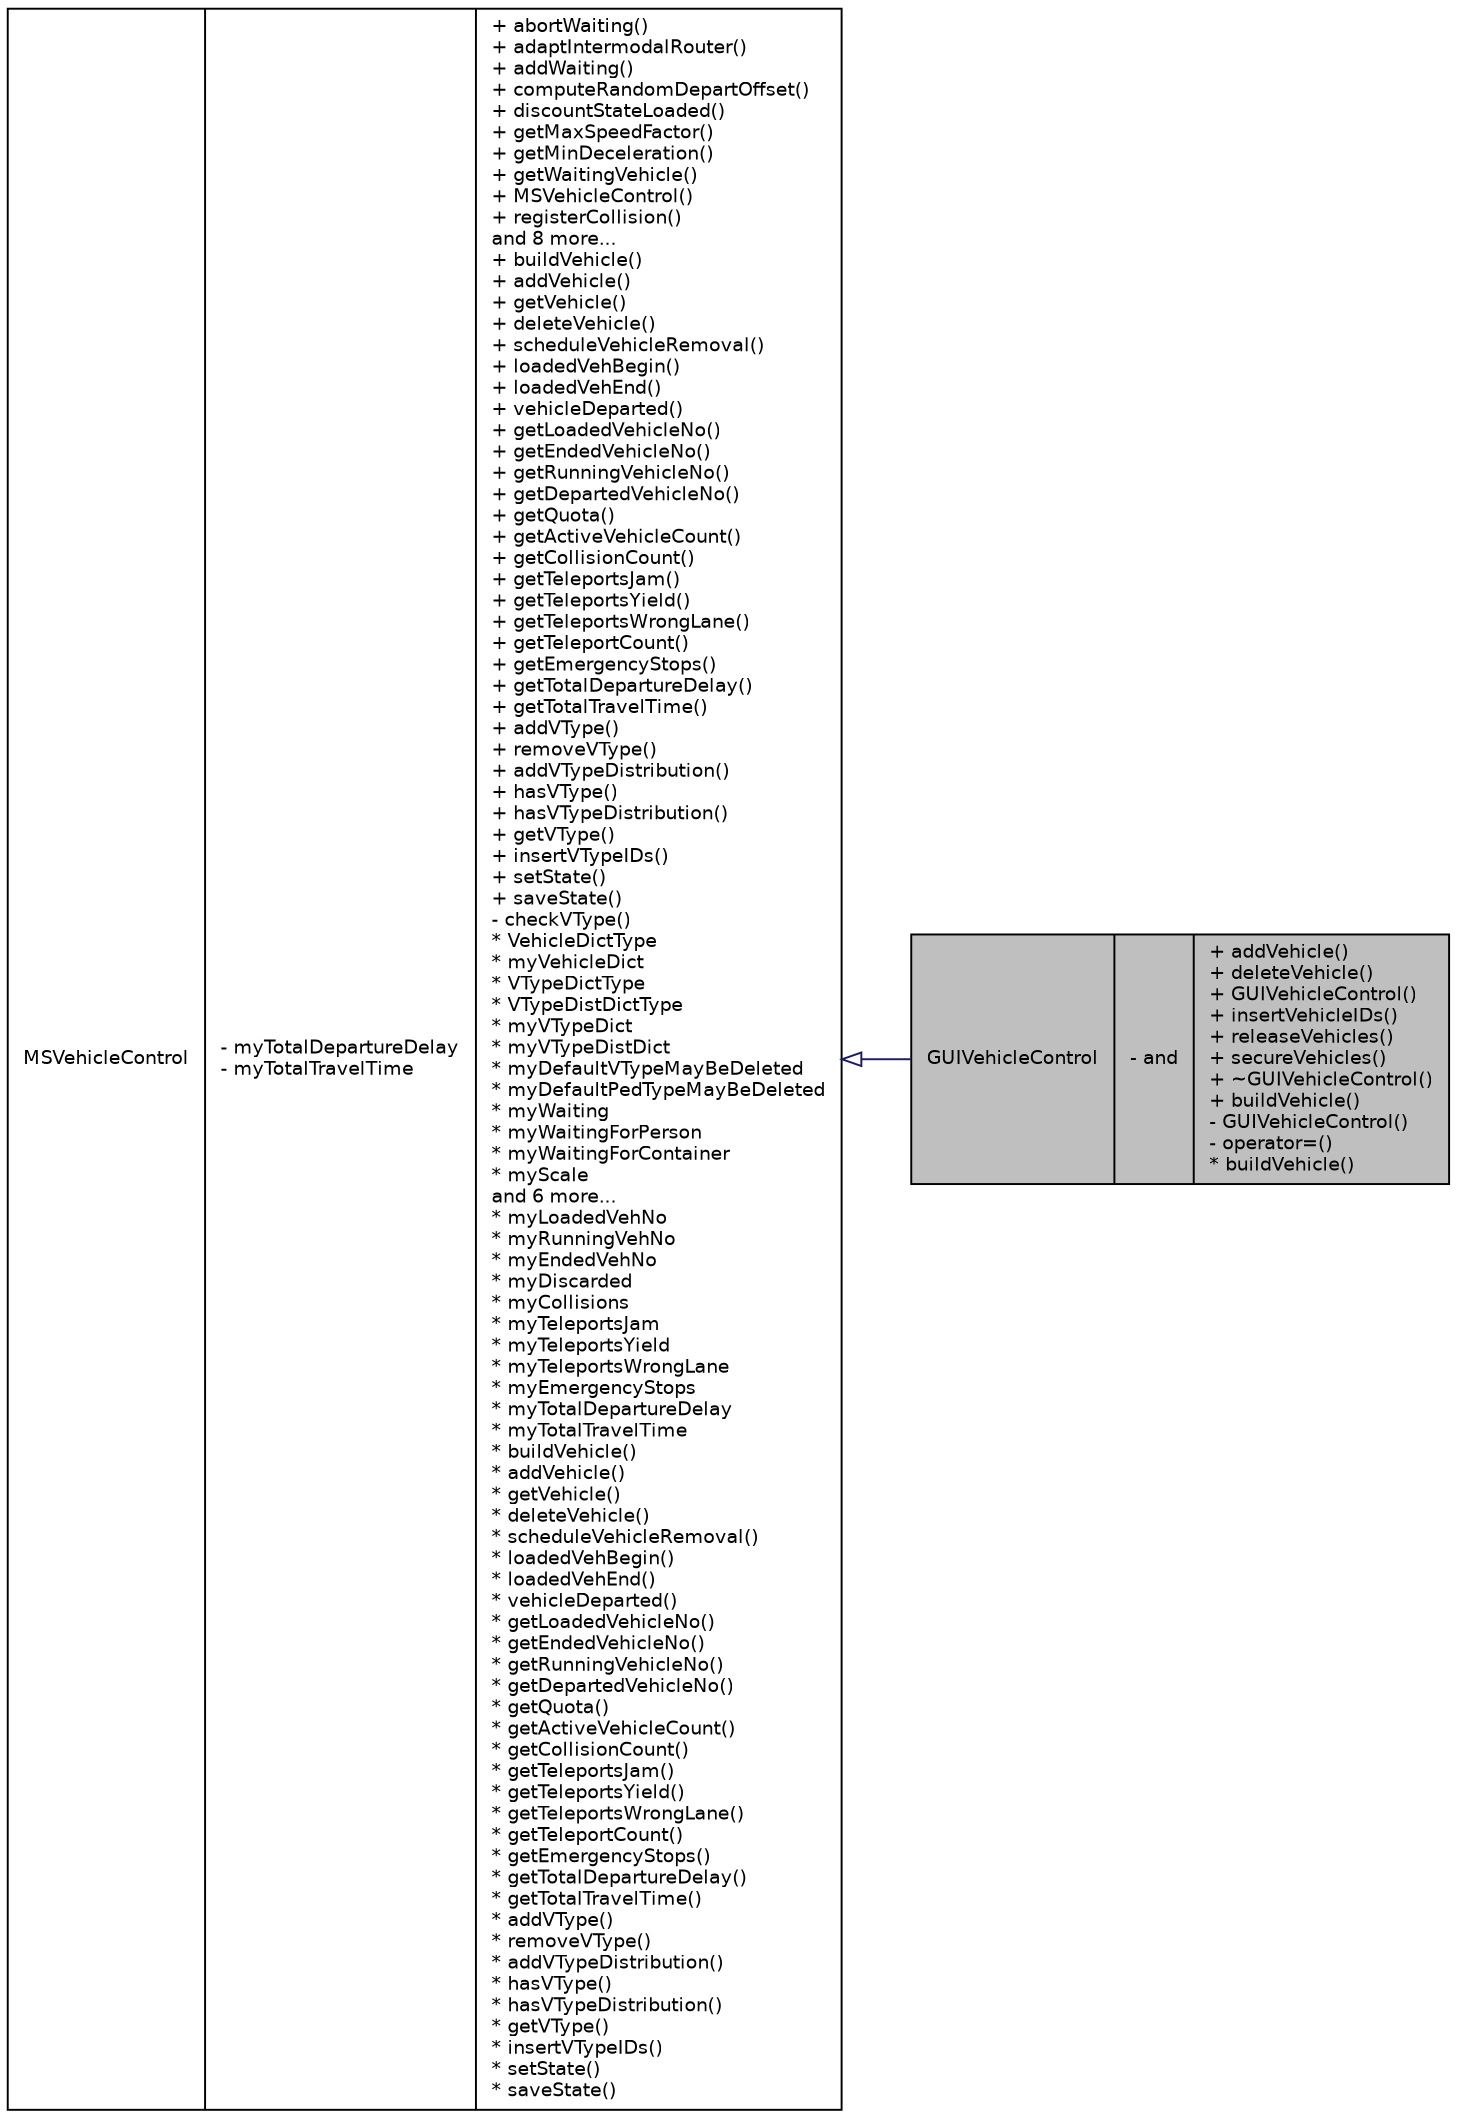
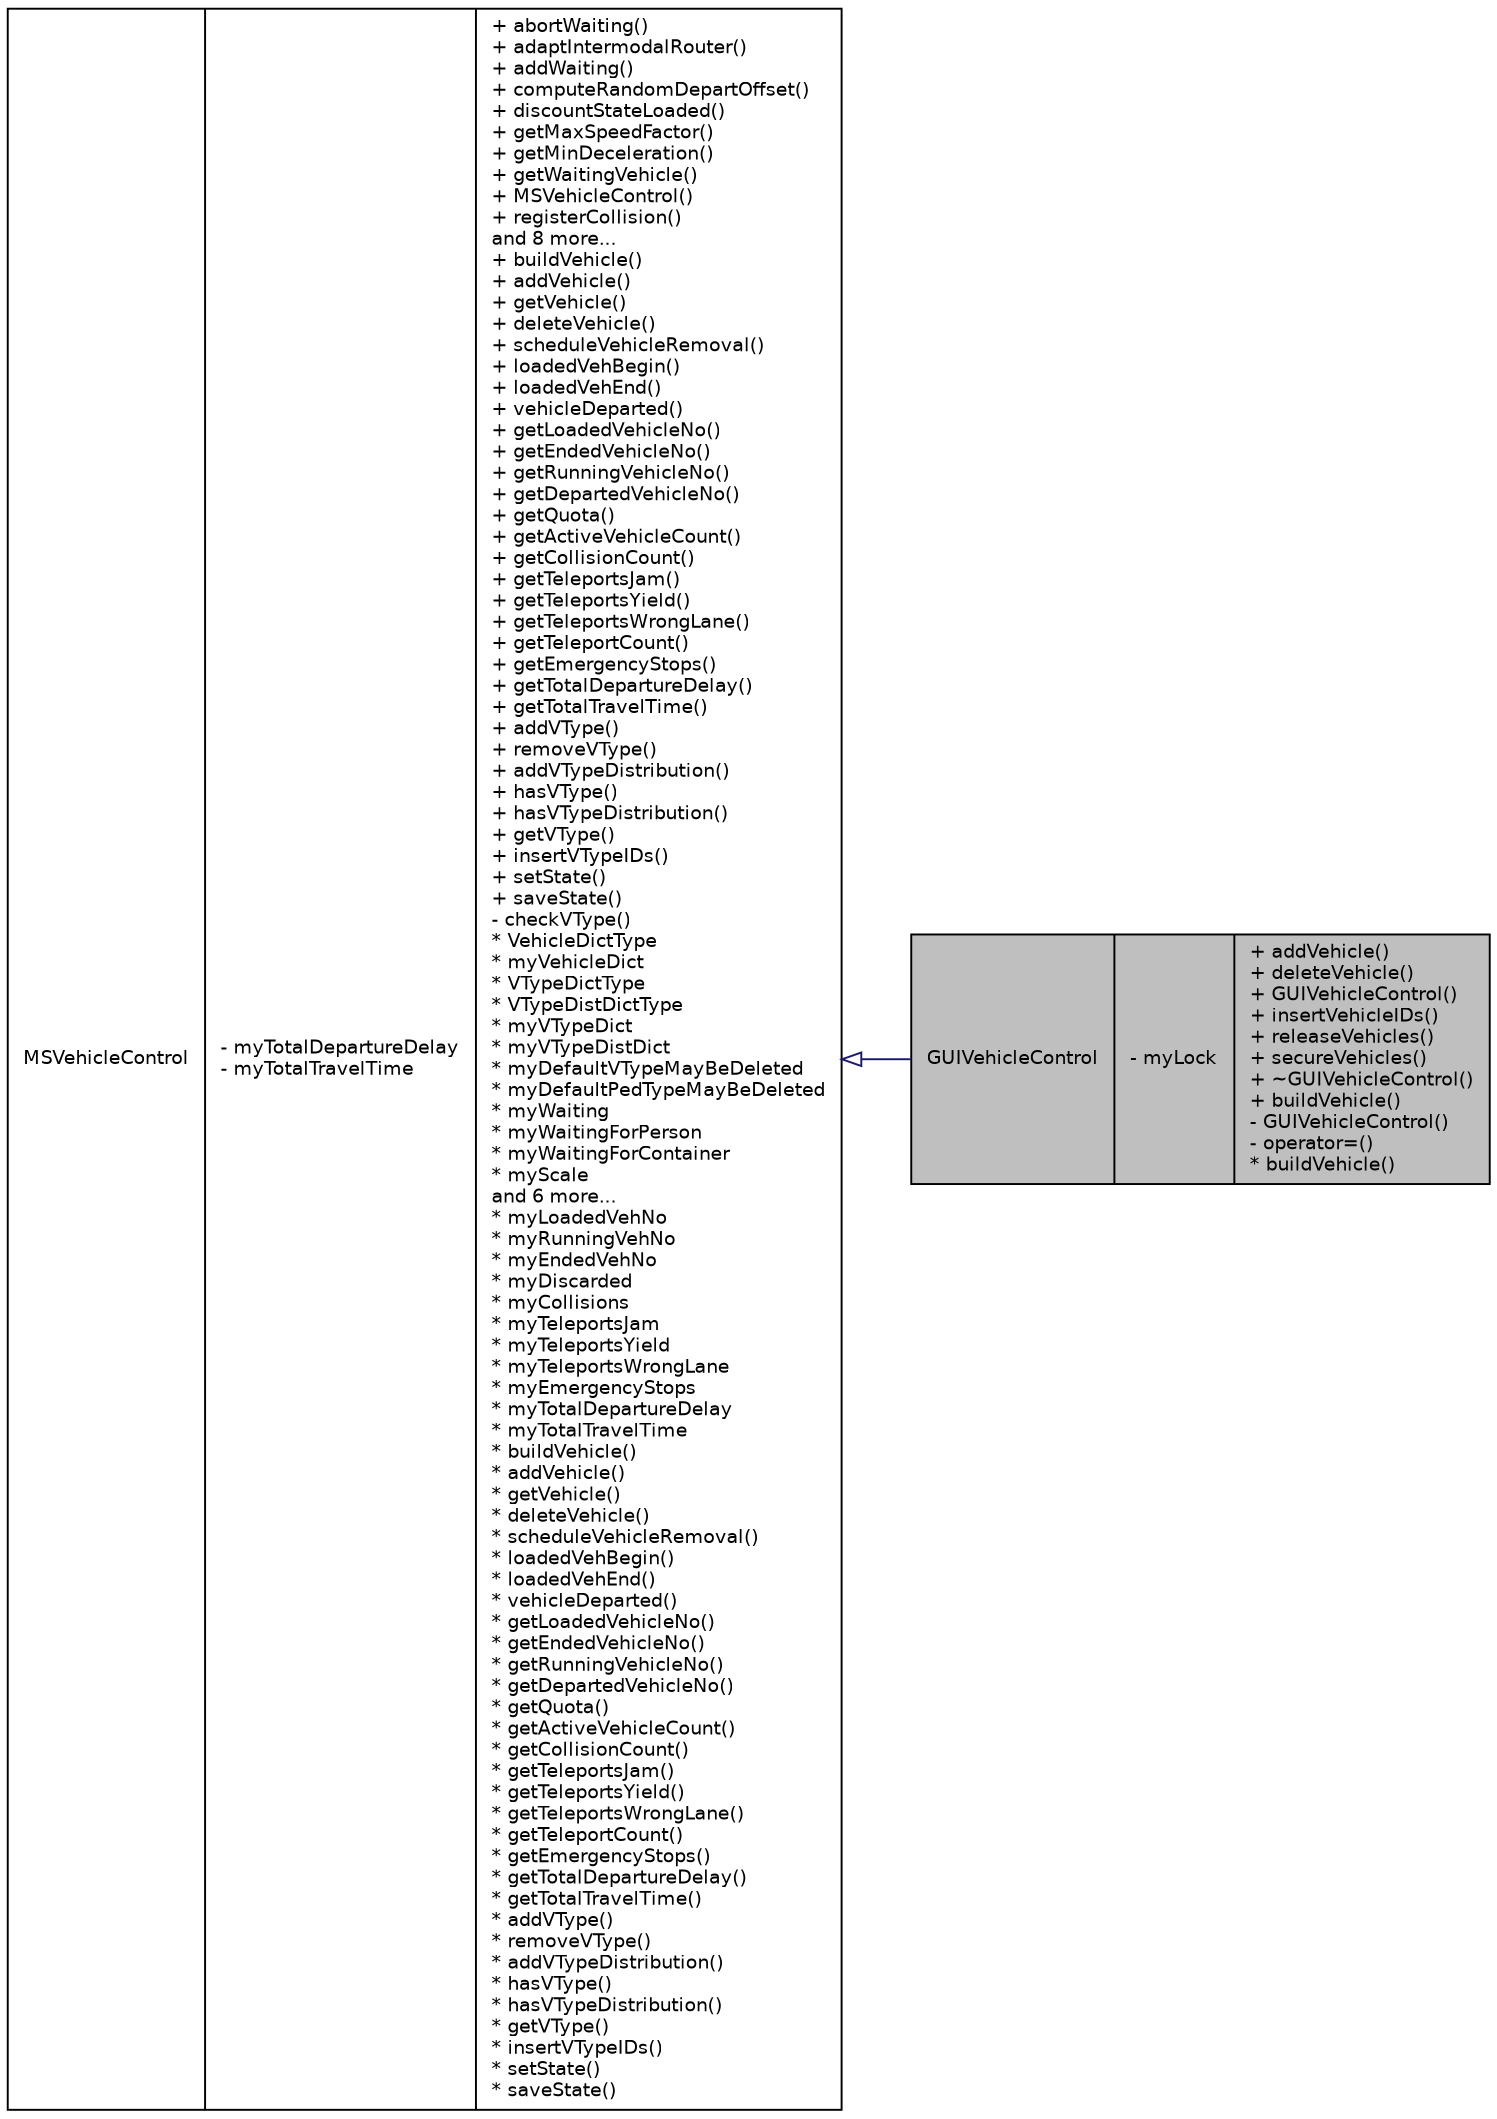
(1154, 1058) -> (1174, 1058)
